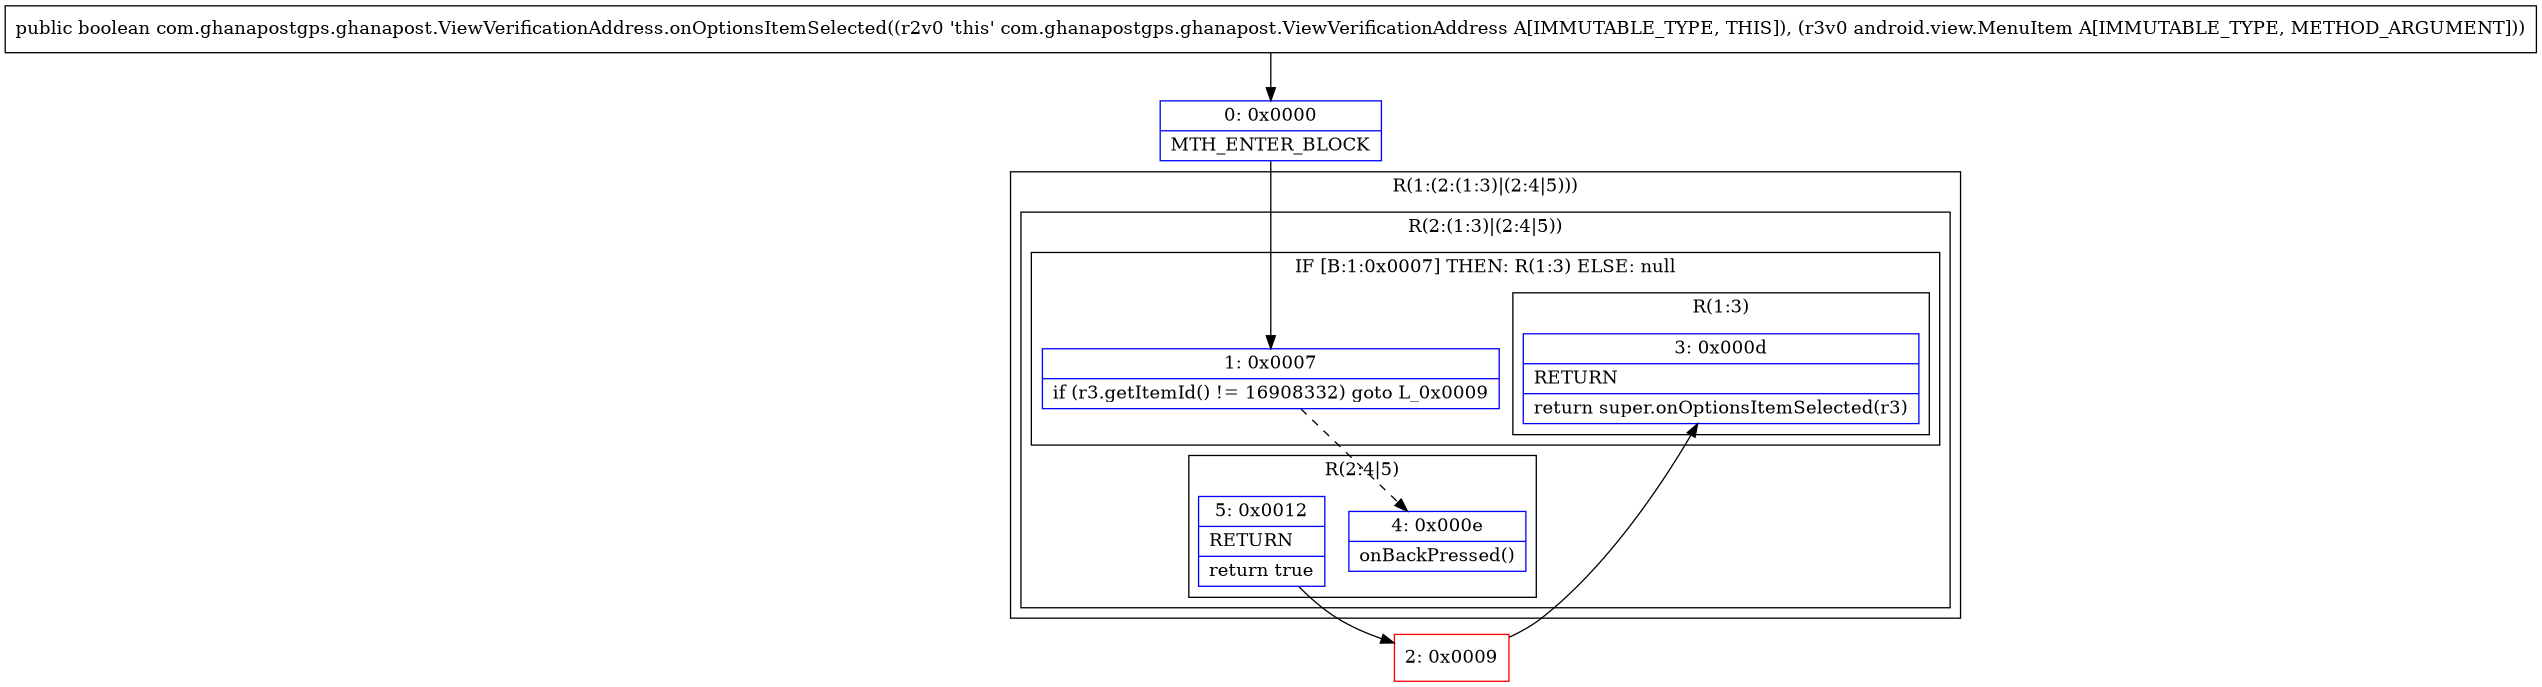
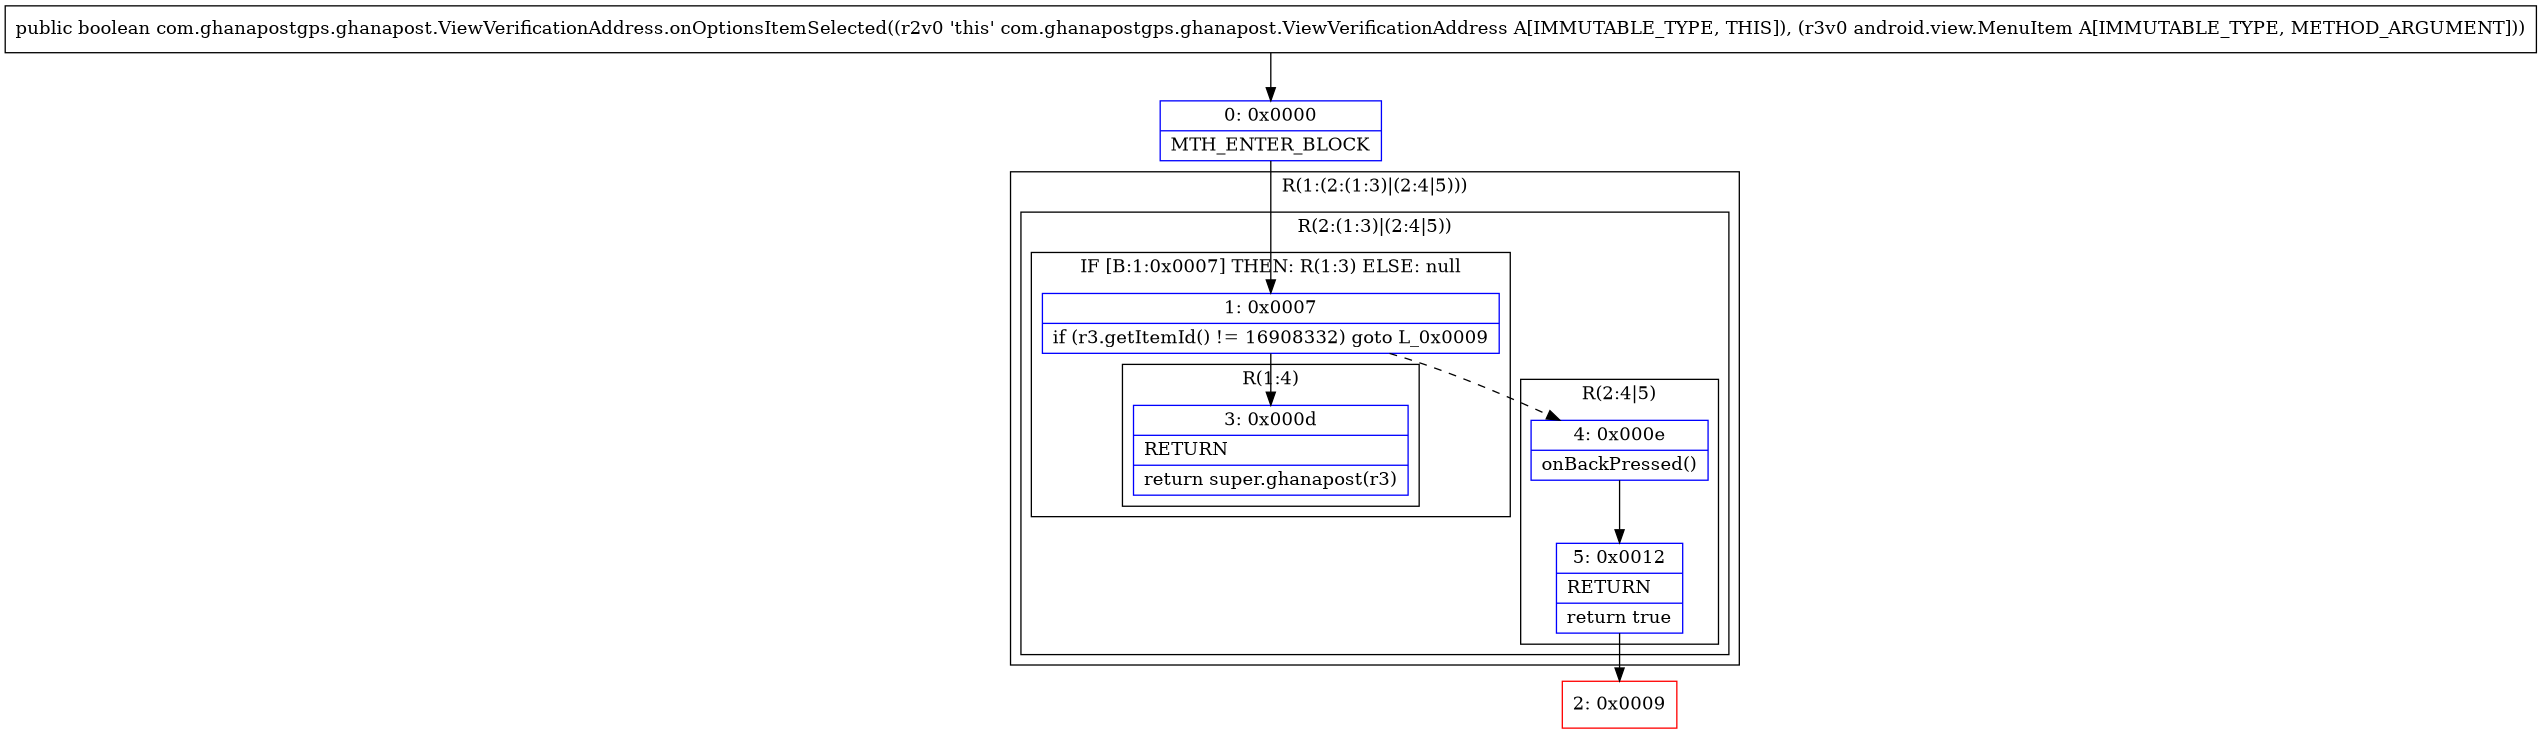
(1721, 308) -> (1271, 379)
(1721, 408) -> (1271, 480)
none -> (1620, 505)
(1612, 548) -> (1271, 373)
